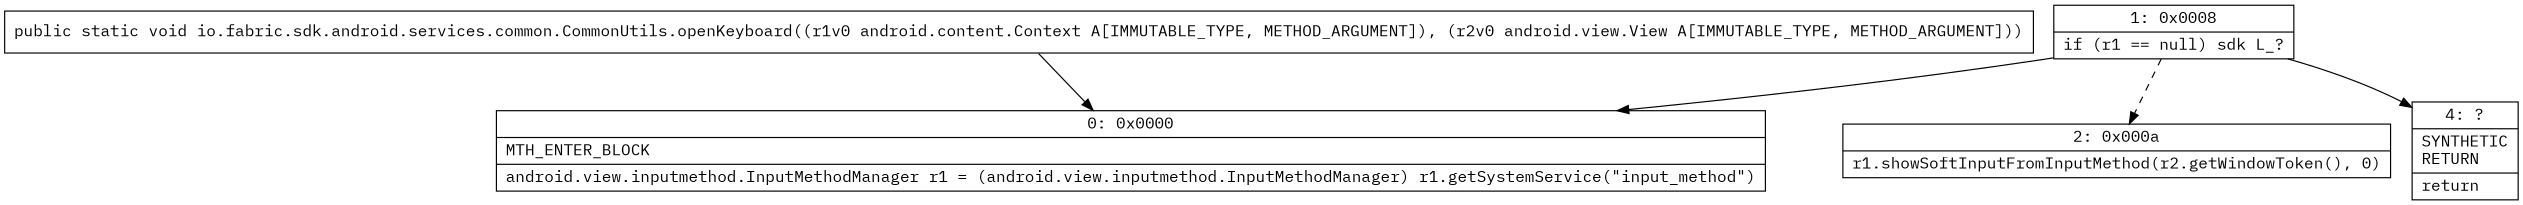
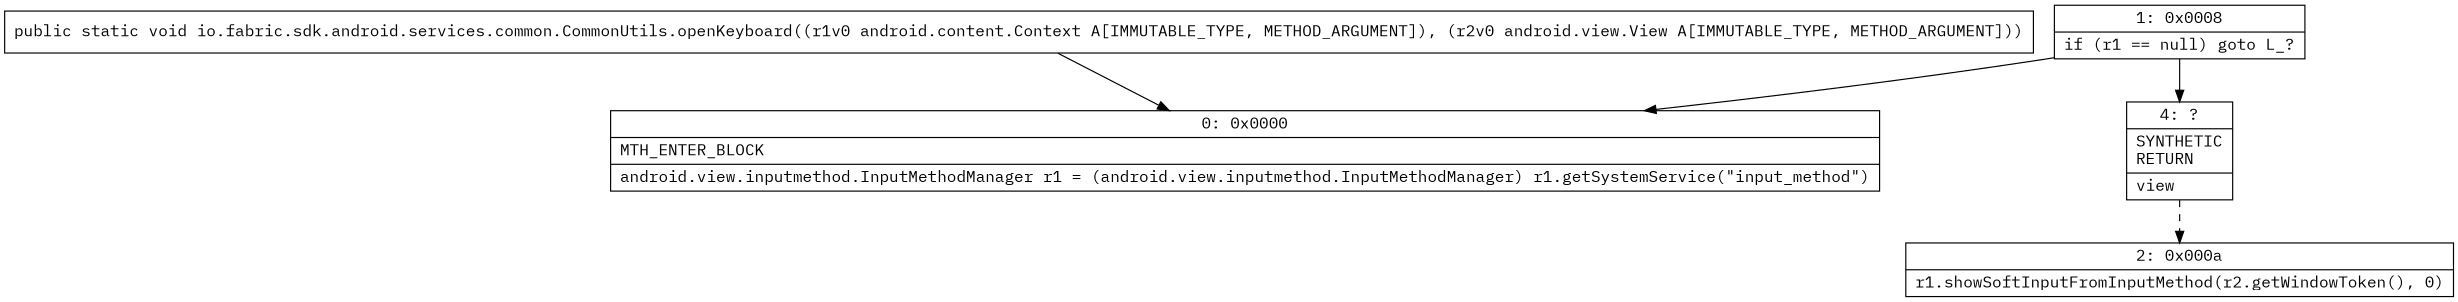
(2174, 45) -> (2180, 45)
(2148, 86) -> (2180, 216)
(2451, 186) -> (2156, 186)
